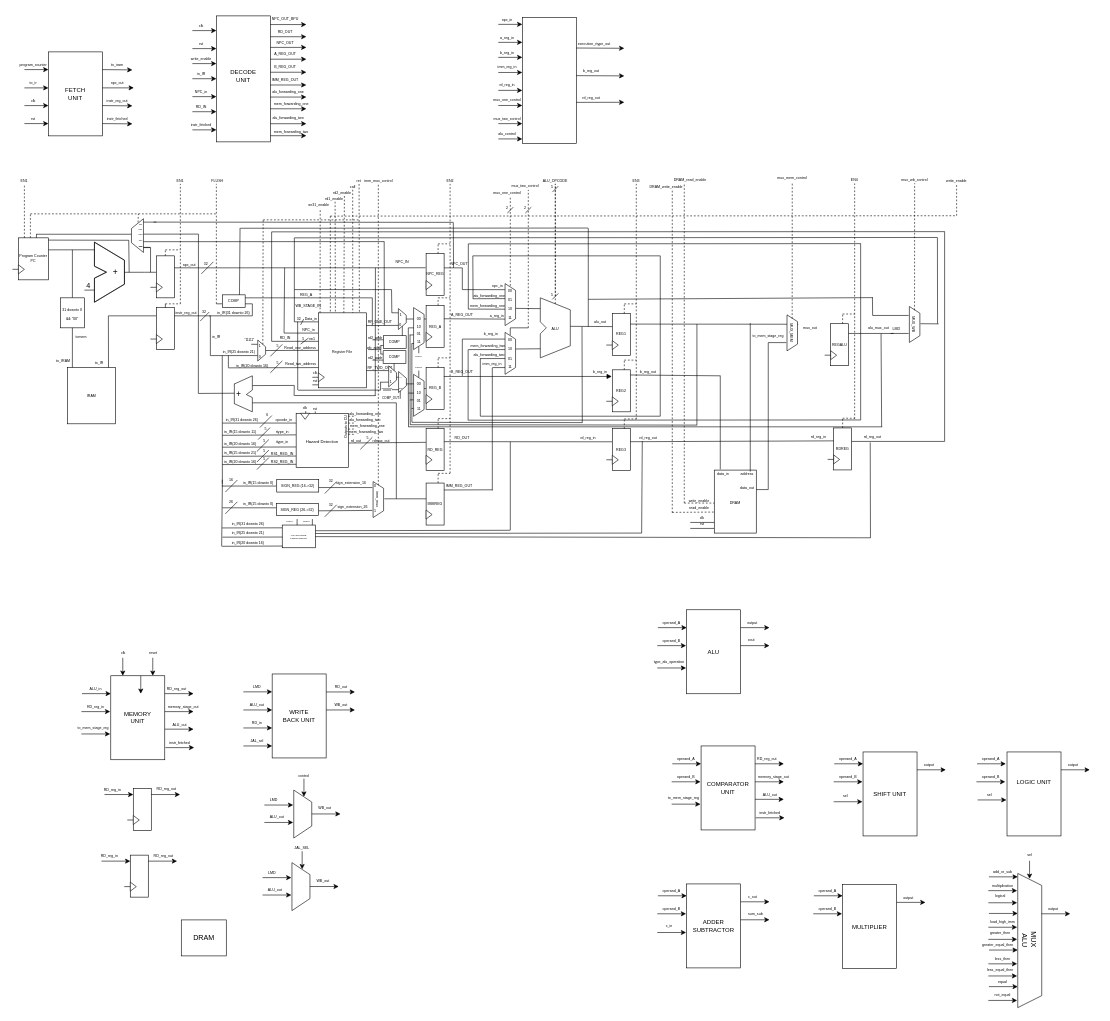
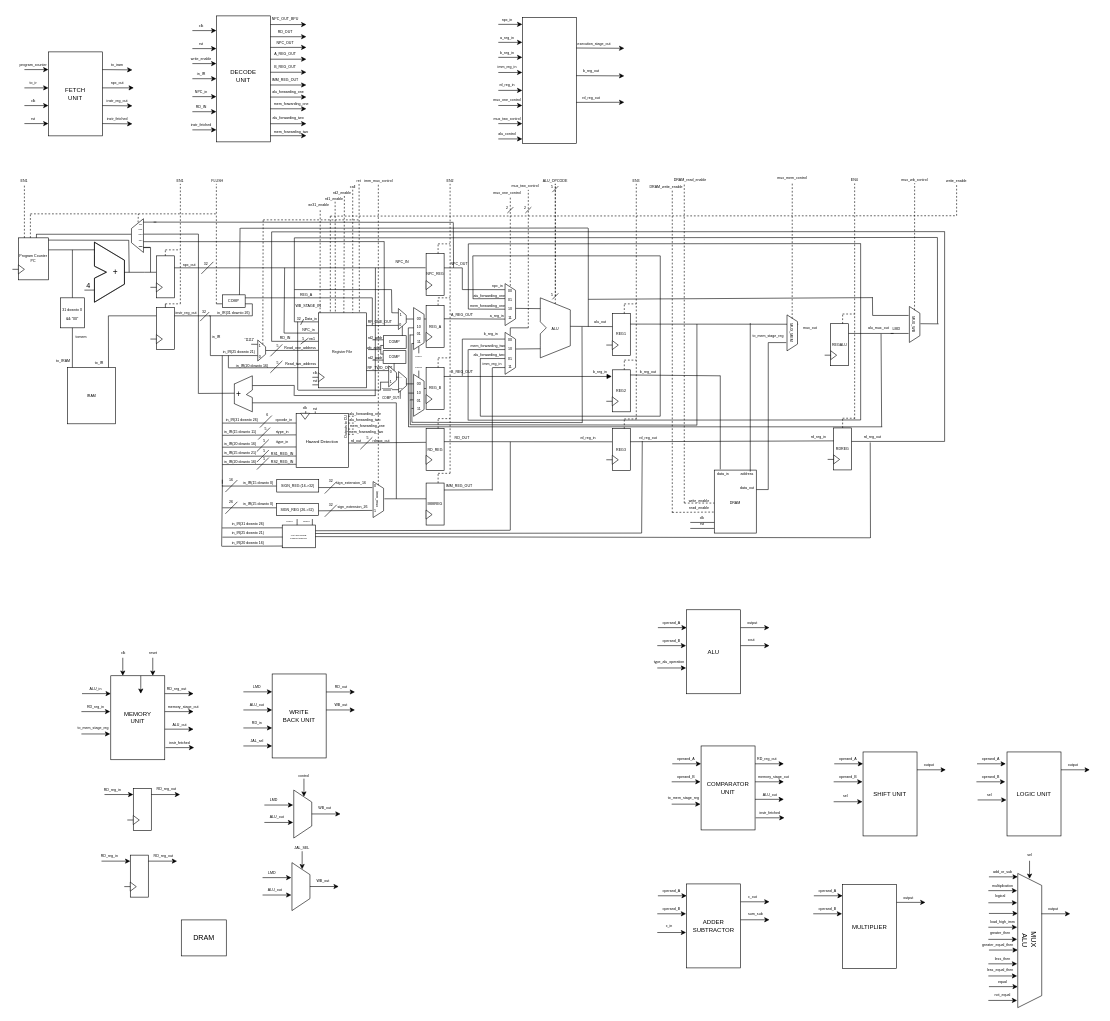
(594, 43) -> (594, 43)
(1034, 782) -> (1034, 794)
